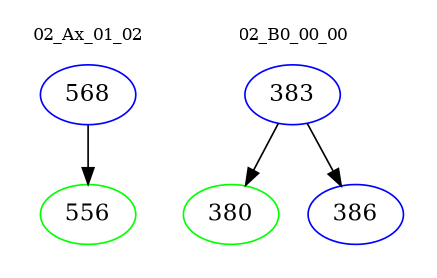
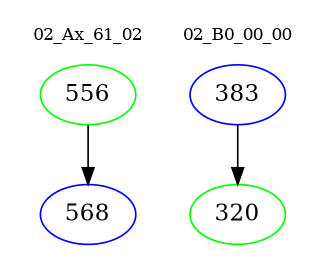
(88, 36) -> (88, 36)
(88, 146) -> (88, 146)
(231, 214) -> (238, 214)
(356, 214) -> none
